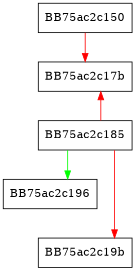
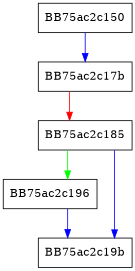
(85, 43) -> (85, 43)
(101, 110) -> (70, 102)
(115, 190) -> (115, 190)
none -> (68, 219)
